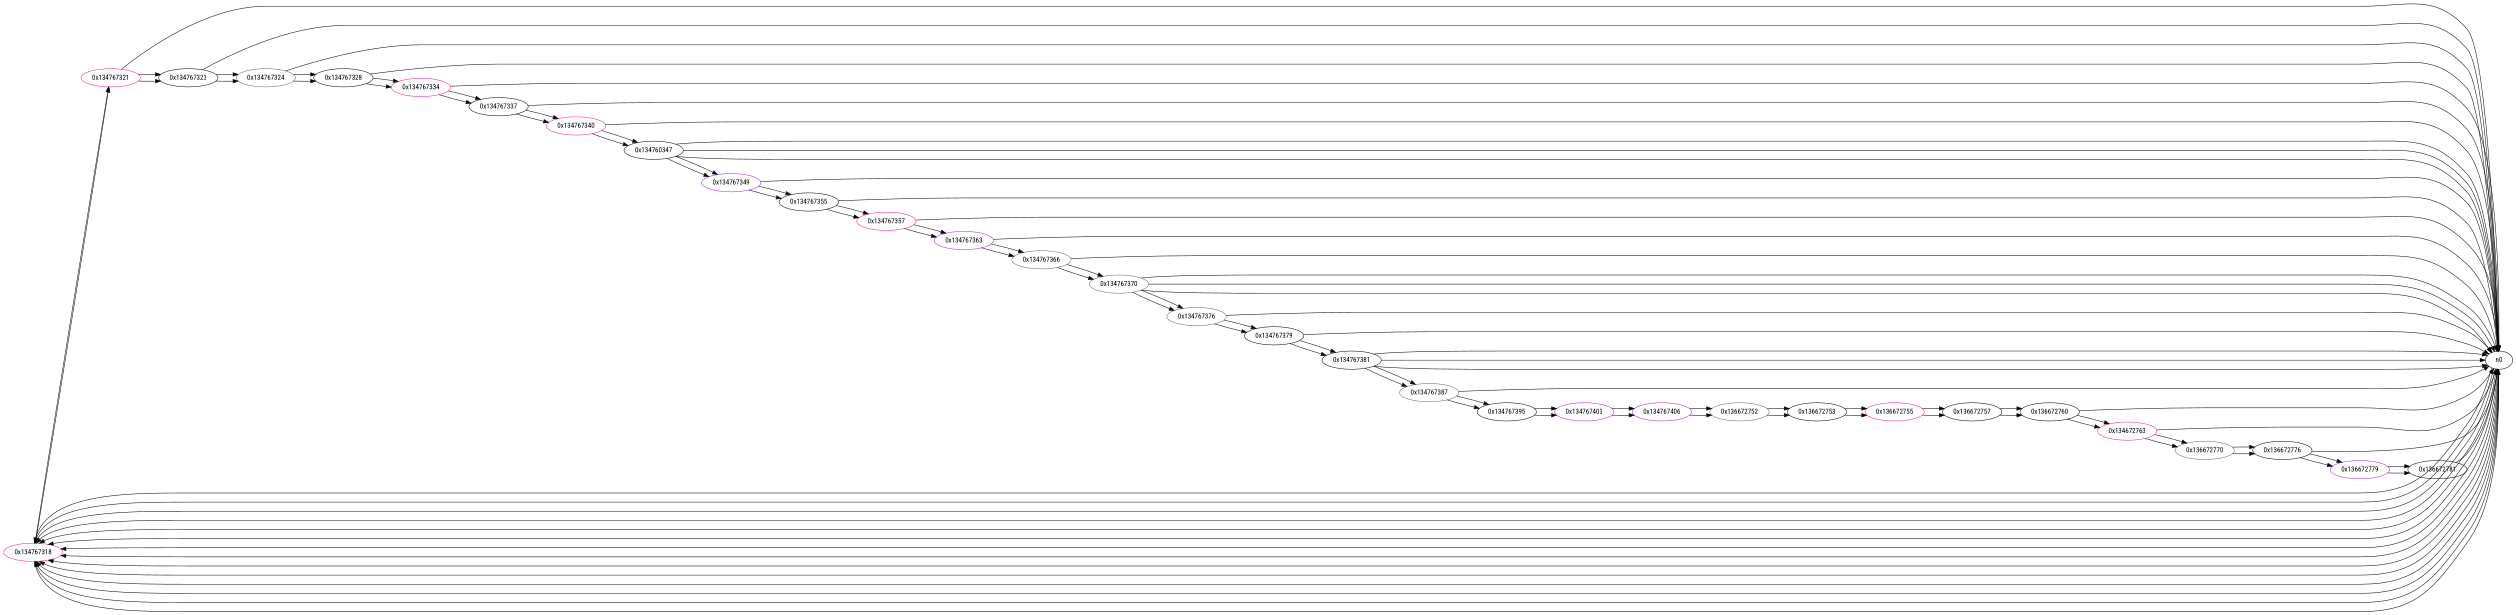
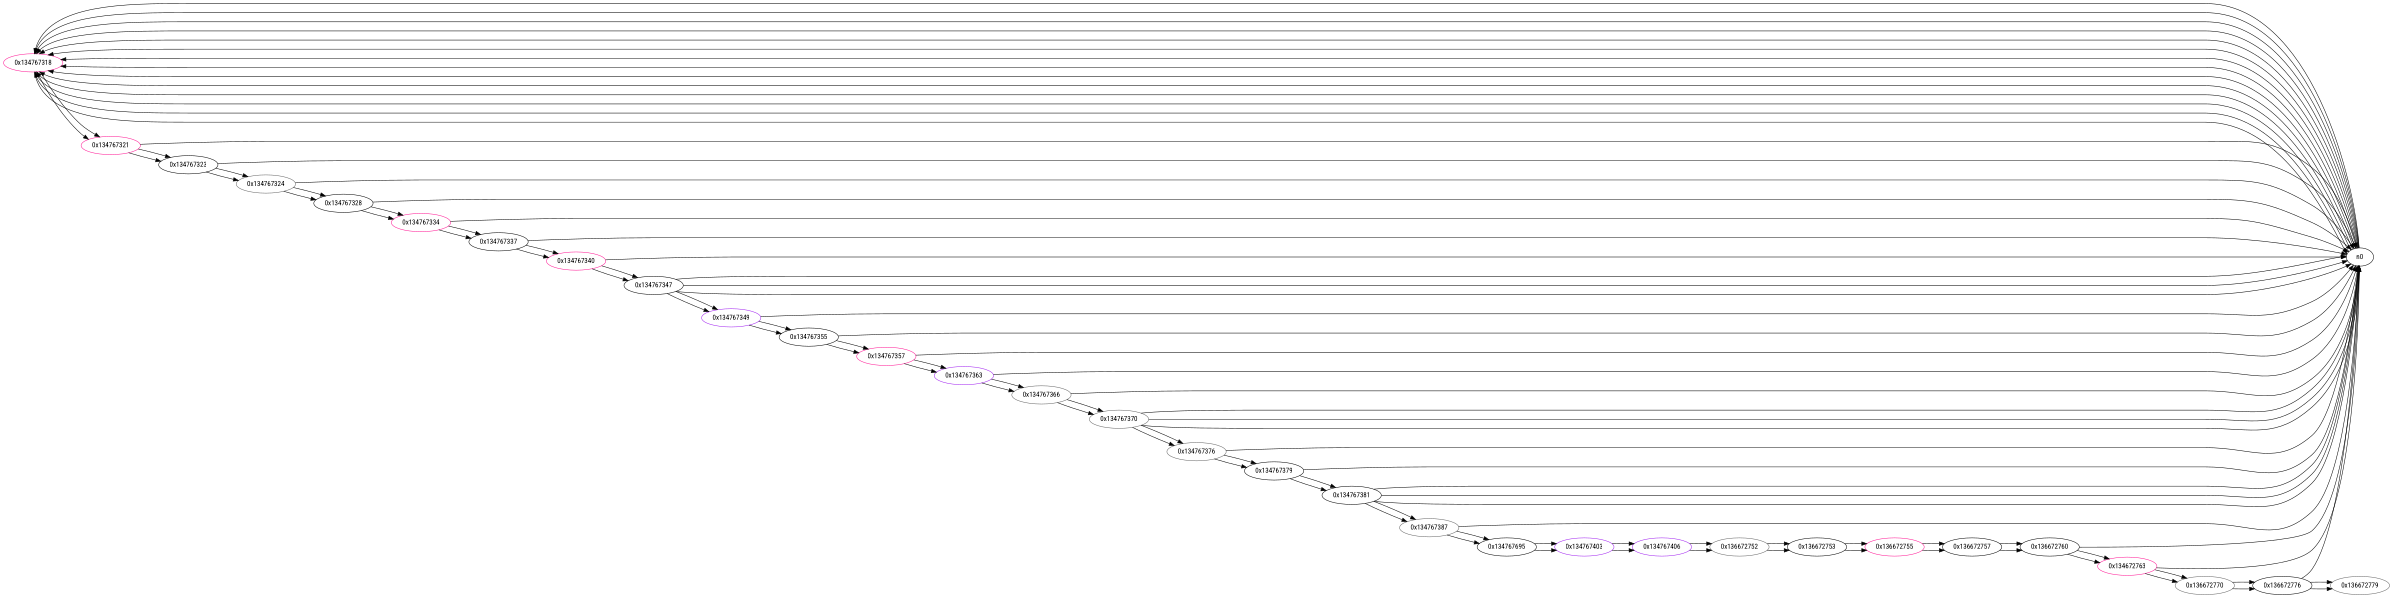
(654, 150) -> (654, 285)
(1507, 412) -> (1507, 547)
(2360, 470) -> (2360, 586)
(2437, 470) -> none
